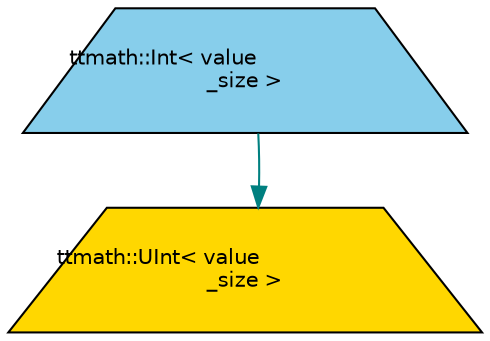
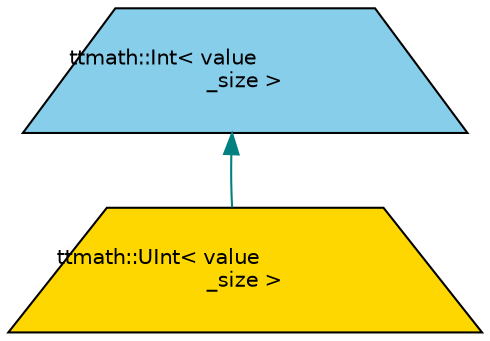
(259, 160) -> (231, 181)
